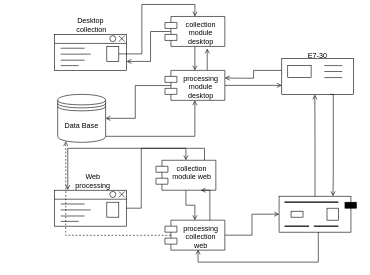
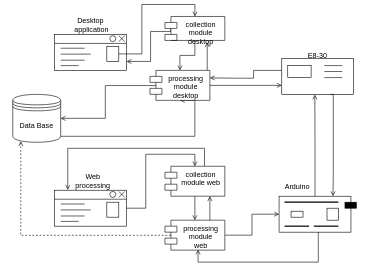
(90, 26) -> (90, 26)
(195, 32) -> (195, 29)
(318, 56) -> (318, 56)
(195, 86) -> (180, 86)
(81, 119) -> (36, 119)
(186, 176) -> (195, 182)
none -> (297, 188)
(201, 238) -> (201, 238)
